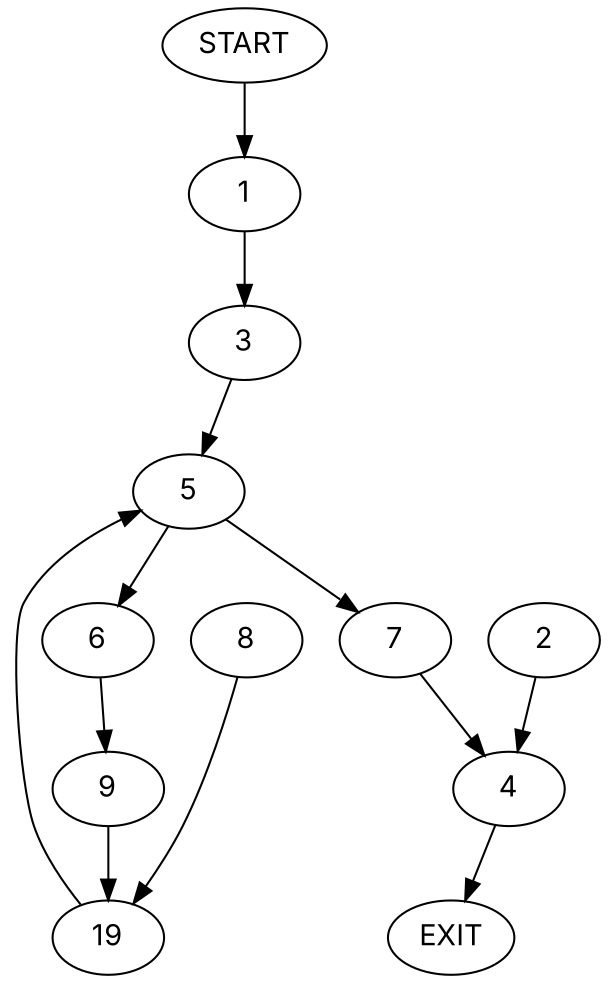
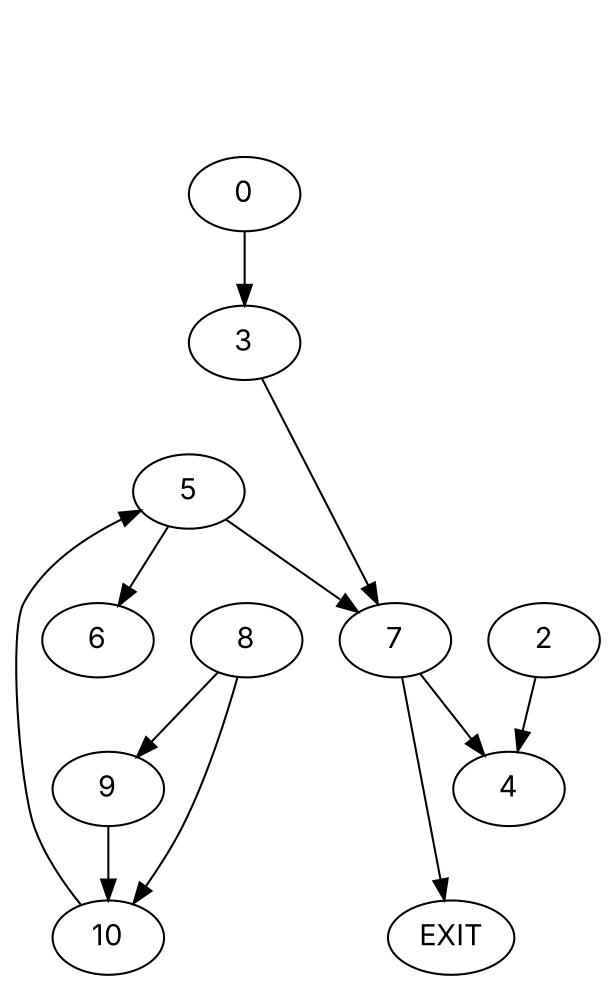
(245, 45) -> none
(245, 194) -> (245, 194)
(221, 407) -> (315, 482)
(102, 704) -> (185, 707)
(484, 853) -> (421, 778)
(108, 938) -> (108, 938)
